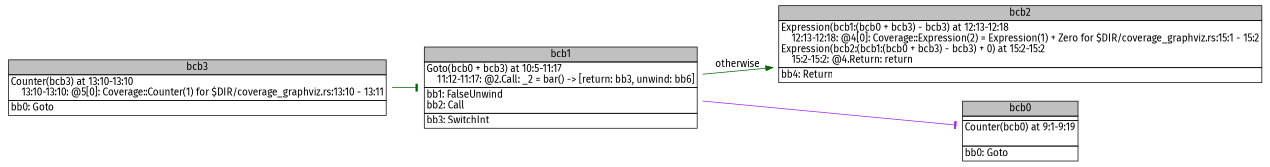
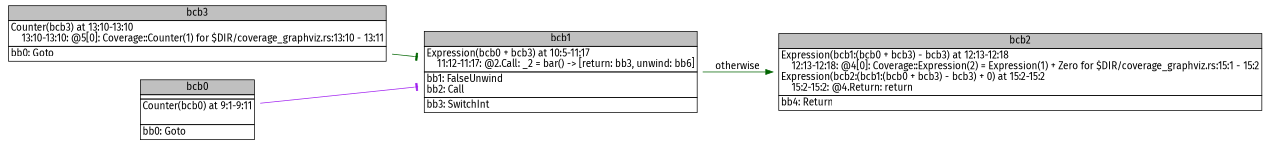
(494, 69) -> (508, 53)
(828, 113) -> (337, 95)
(1020, 128) -> (197, 106)
